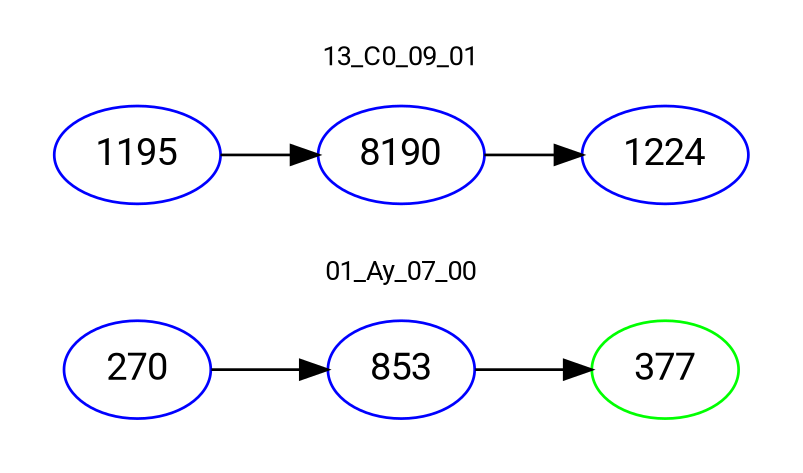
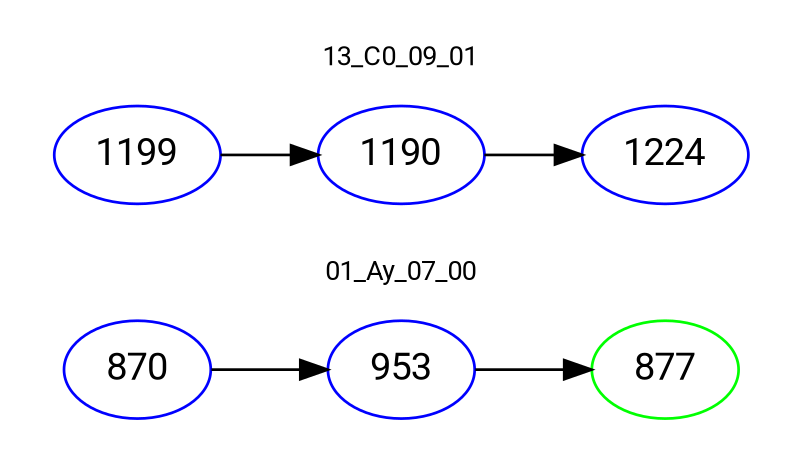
(137, 155) -> (137, 155)
(401, 155) -> (401, 155)
(137, 370) -> (137, 370)
(401, 370) -> (401, 370)
(665, 370) -> (665, 370)
